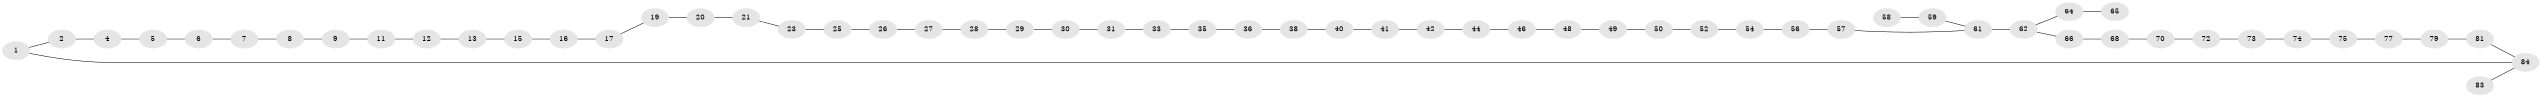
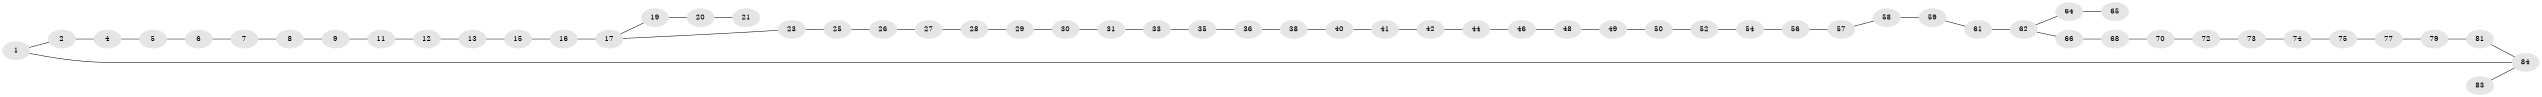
(769, 24) -> (701, 35)
(1910, 32) -> (1864, 24)
